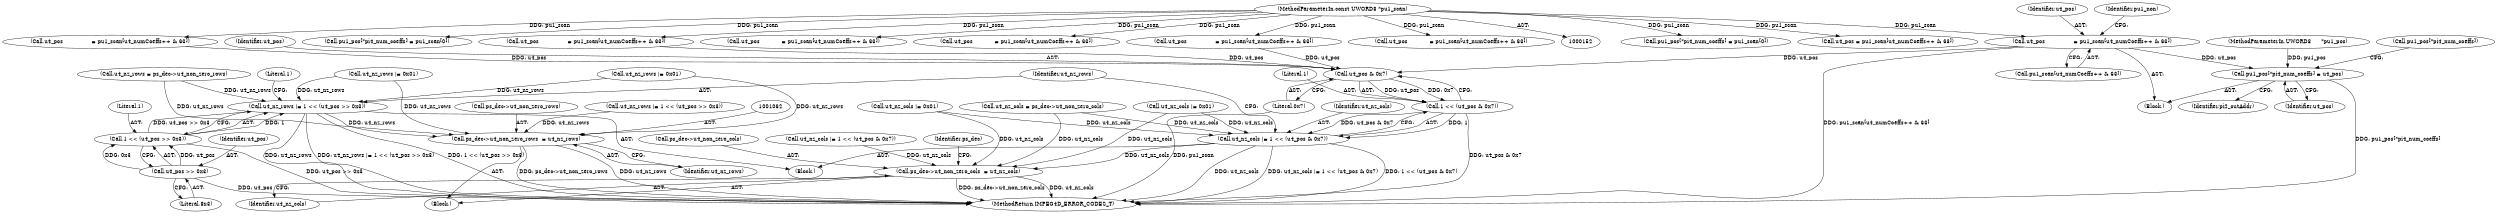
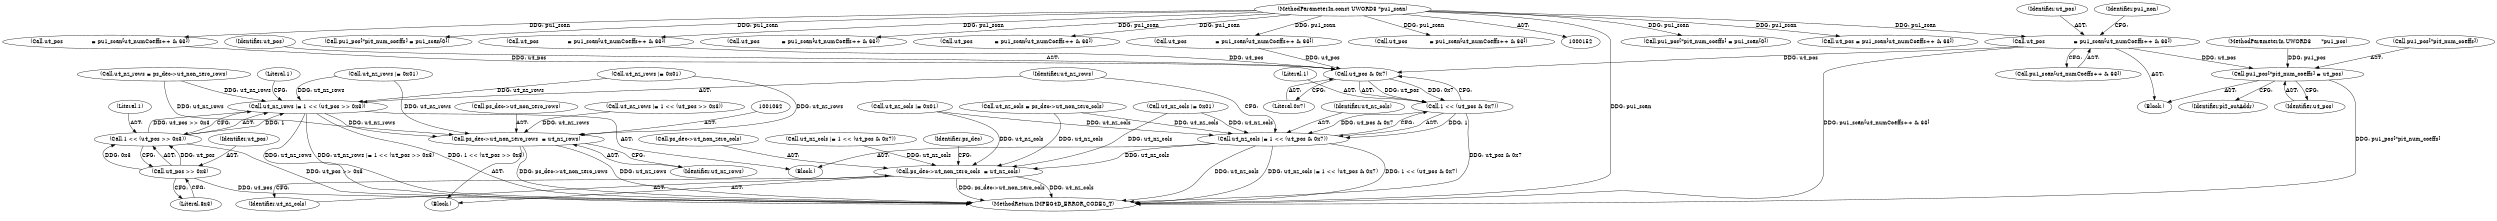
(2378, 58) -> (2378, 58)
(1171, 130) -> (1537, 189)
(200, 188) -> (200, 188)
